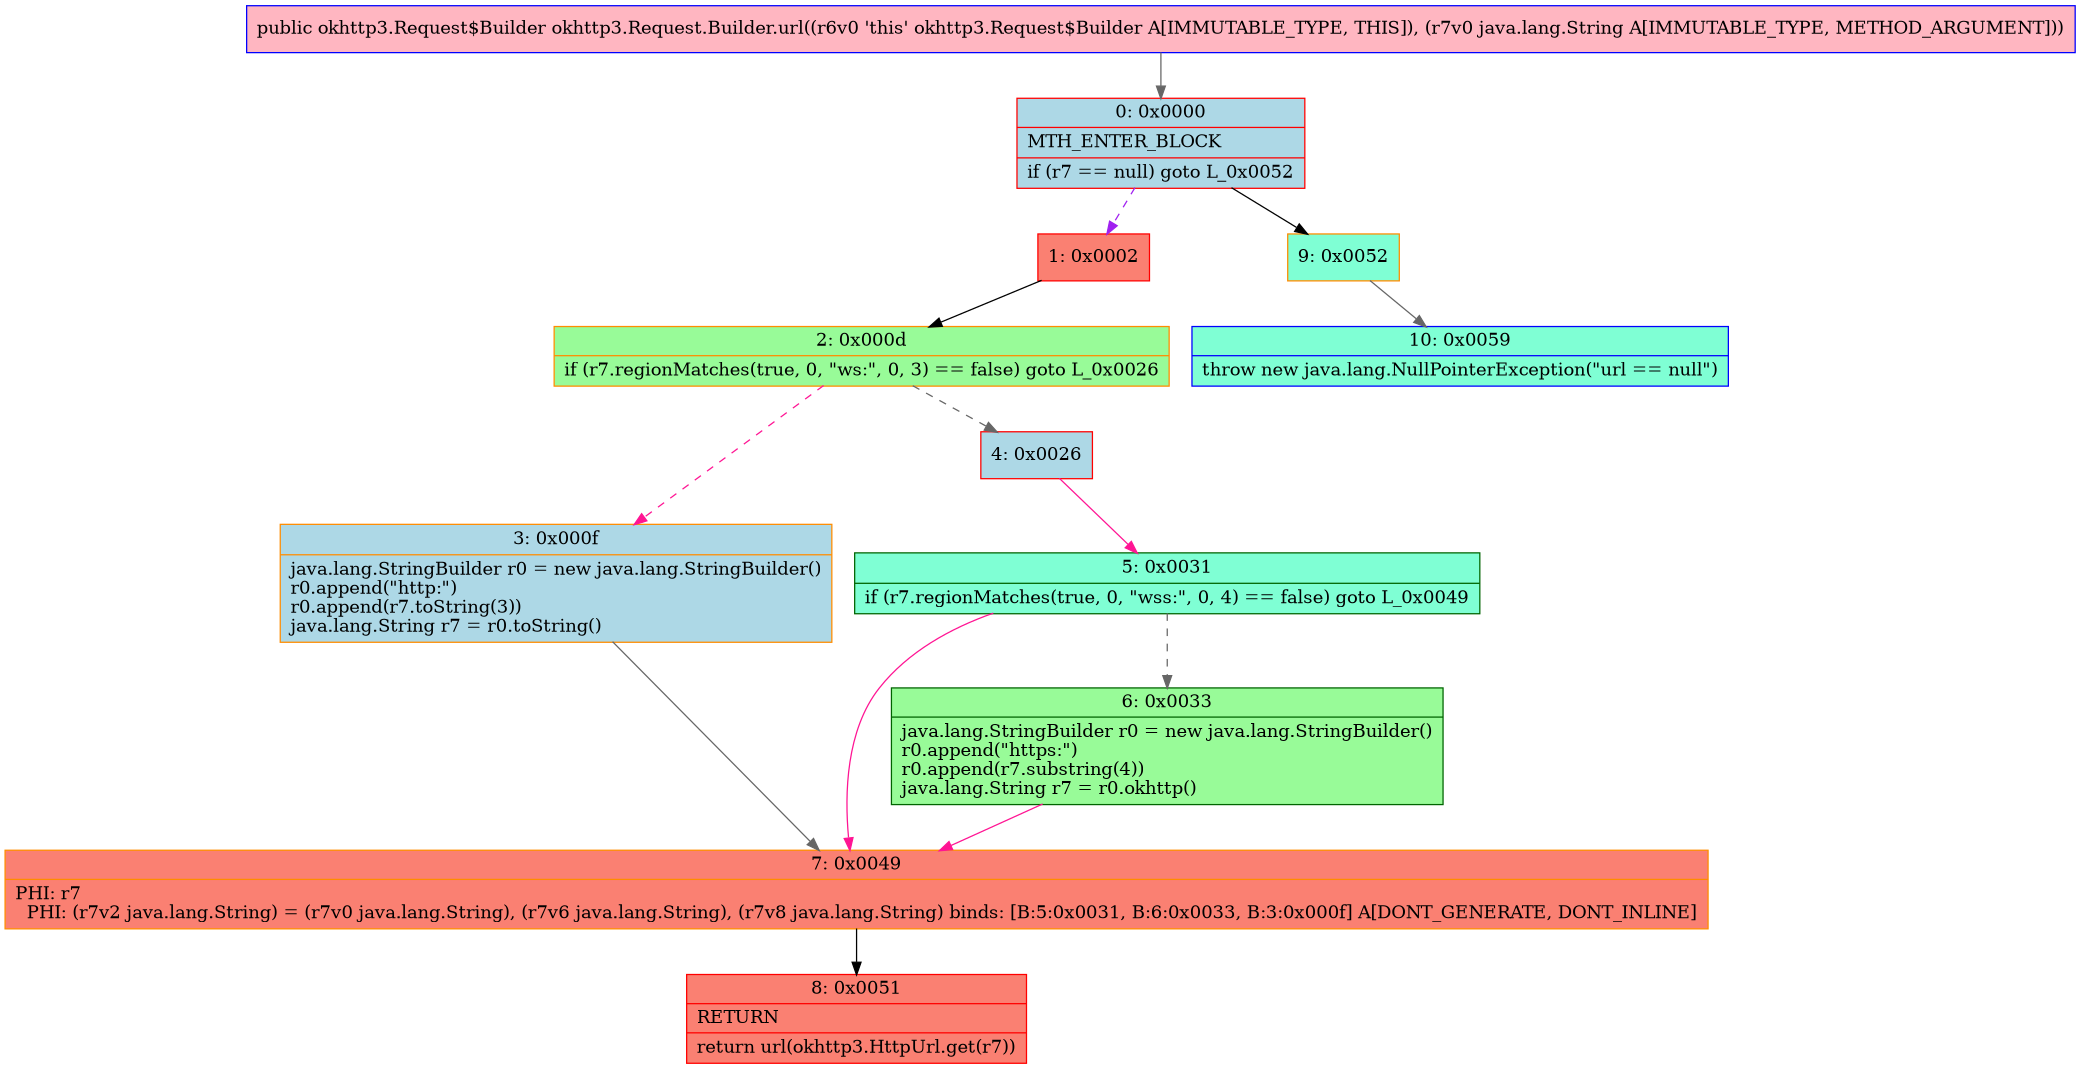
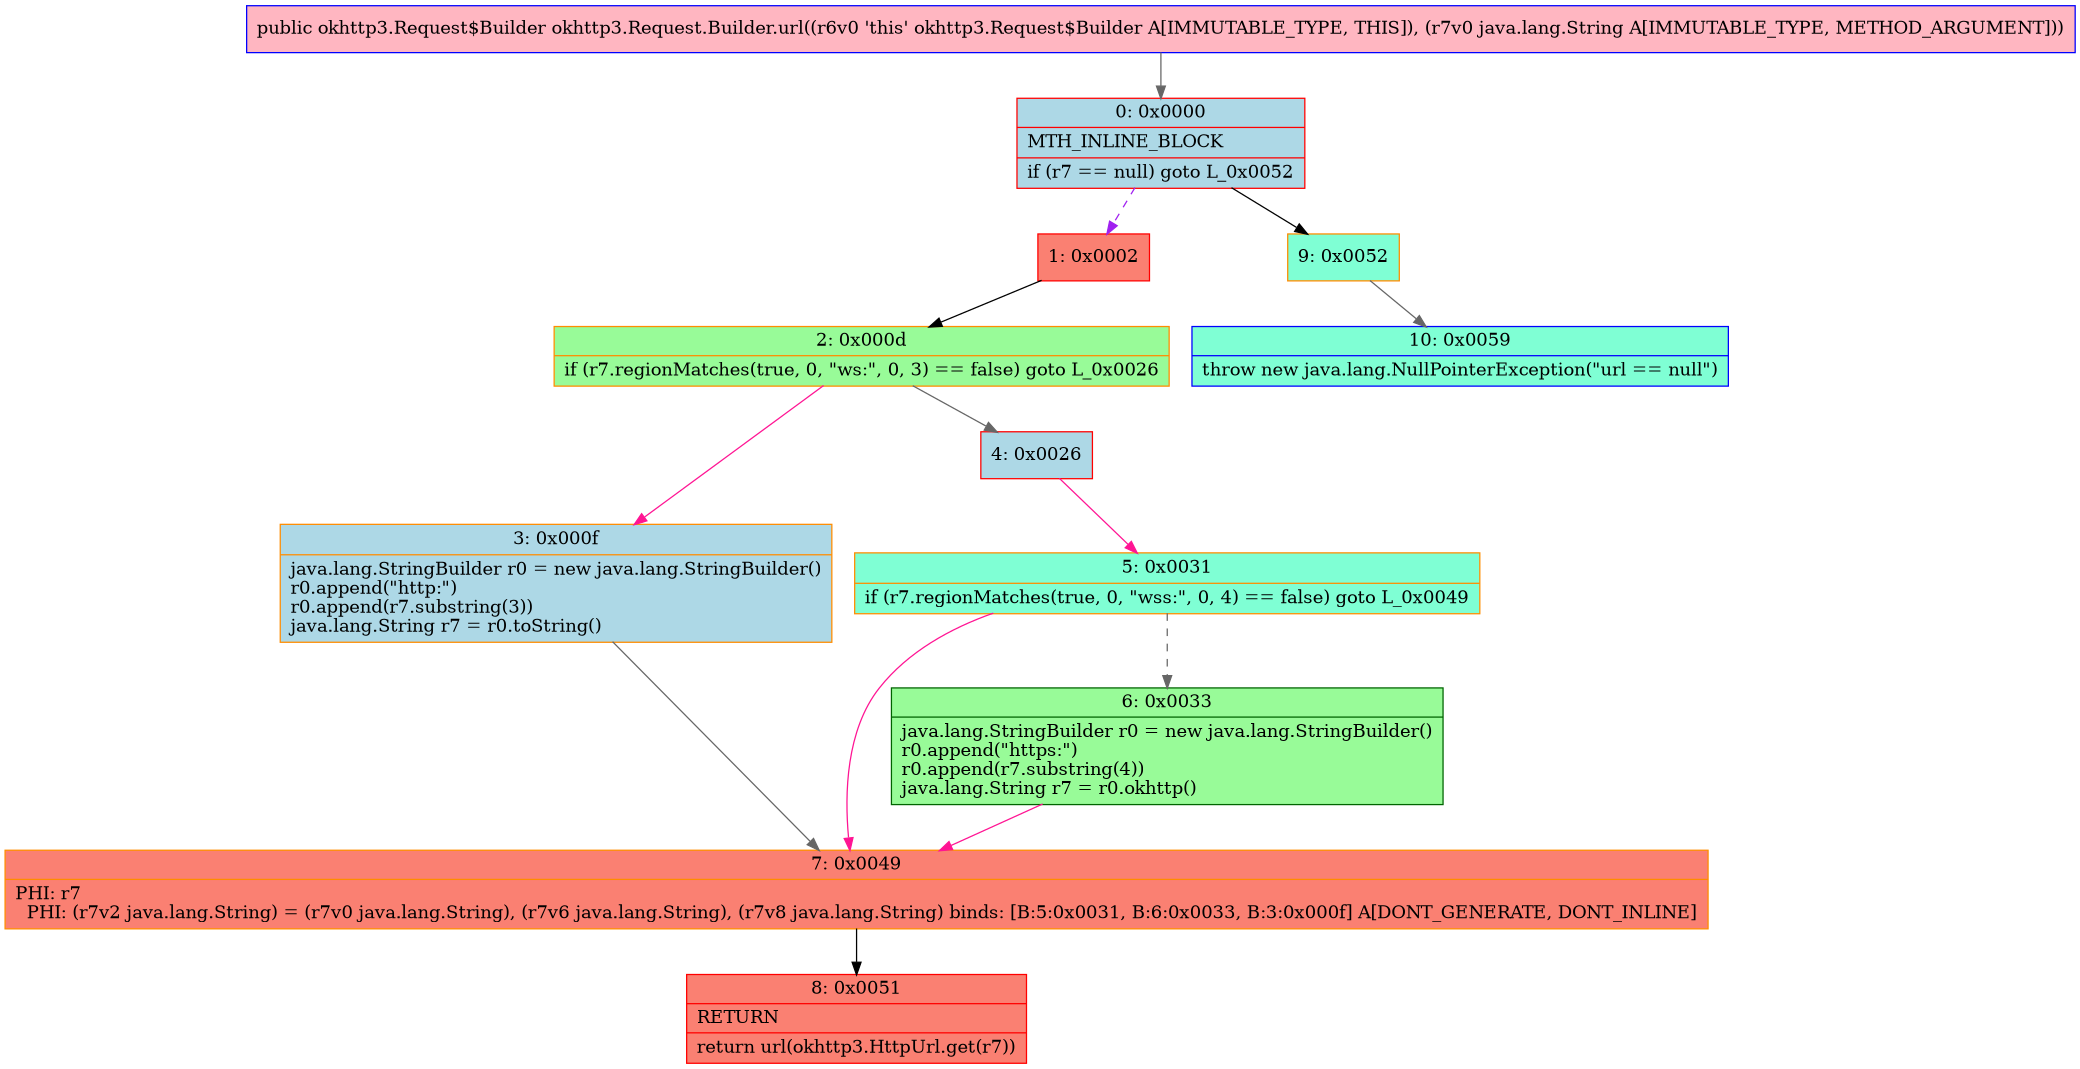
(1125, 142) -> (1125, 142)
(949, 406) -> (949, 406)
(734, 451) -> (734, 451)
(1167, 583) -> (1167, 583)
(406, 607) -> (412, 607)
